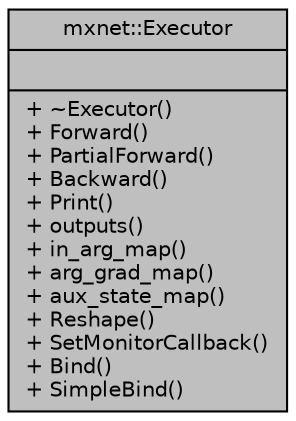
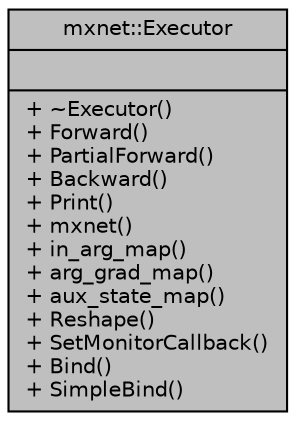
(85, 226) -> (80, 226)
